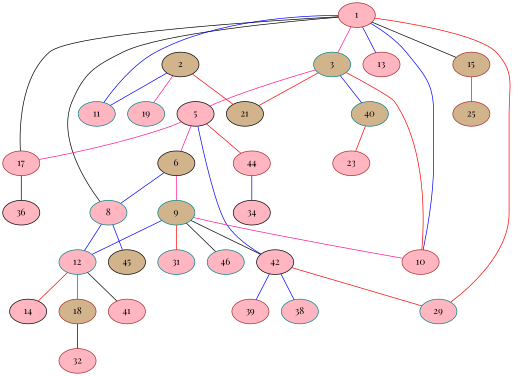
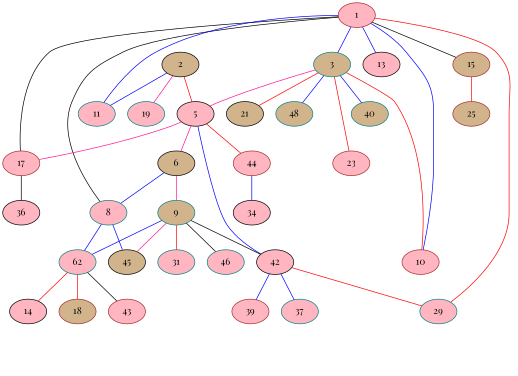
(344, 40) -> (344, 40)
(381, 64) -> (381, 64)
(213, 89) -> (188, 89)
none -> (294, 114)
(361, 138) -> (342, 114)
(298, 239) -> (152, 237)
(78, 262) -> (78, 262)
(127, 311) -> (127, 311)
(300, 311) -> (300, 311)
(78, 361) -> none
